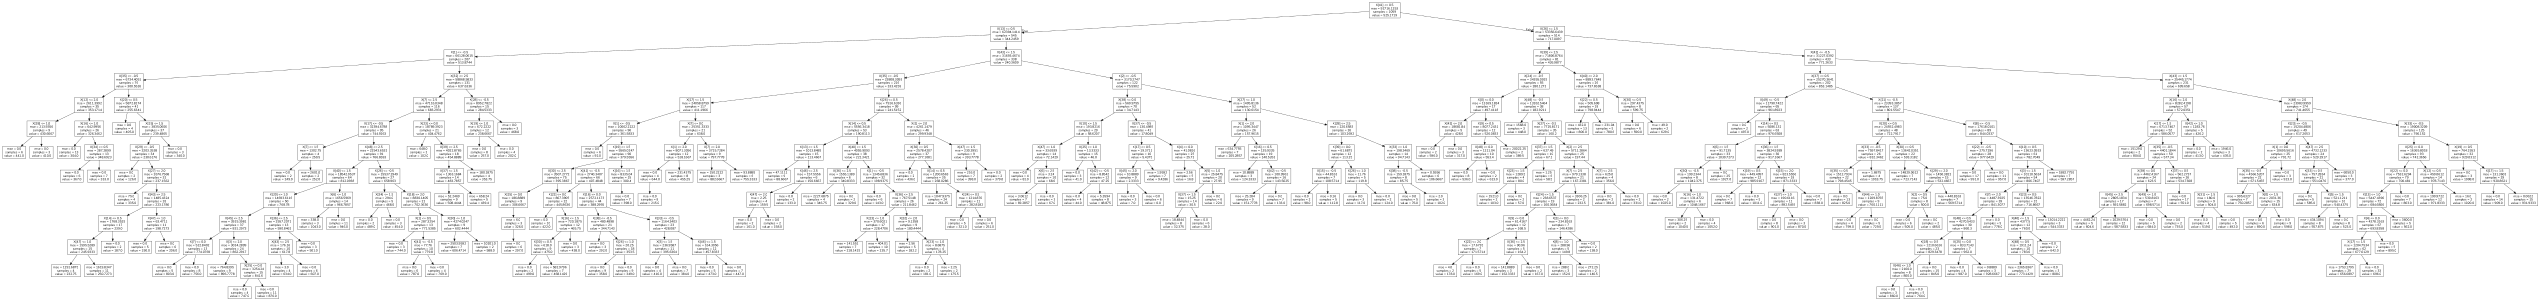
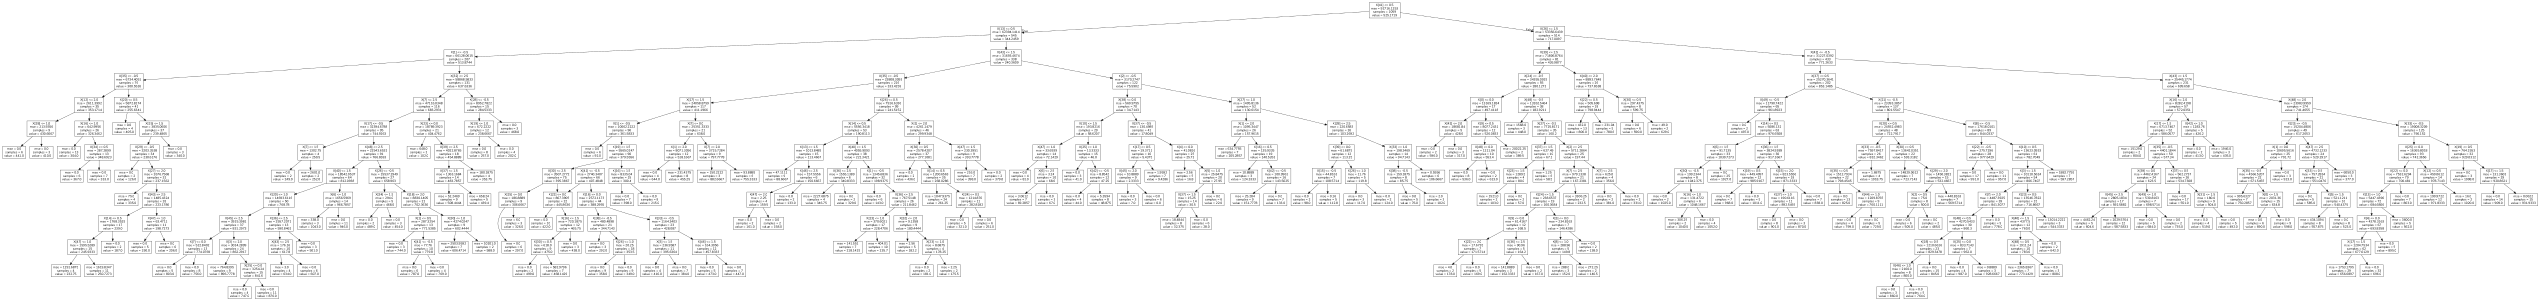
(650, 187) -> (636, 188)
none -> (2192, 187)
(513, 234) -> (498, 223)
